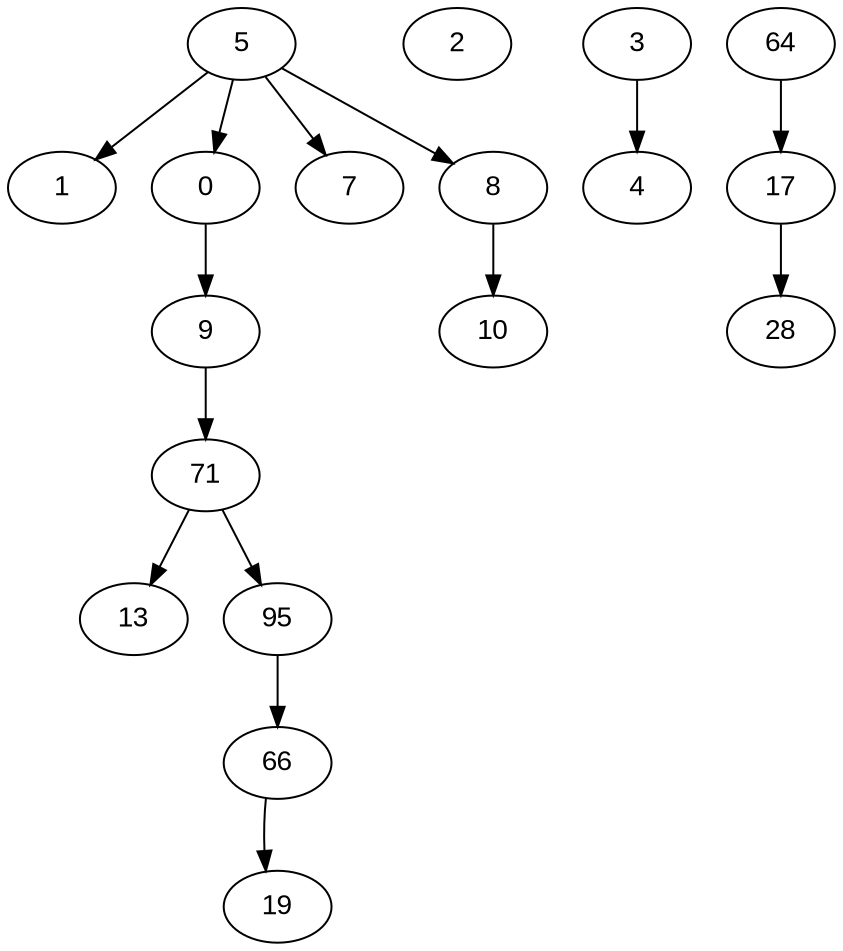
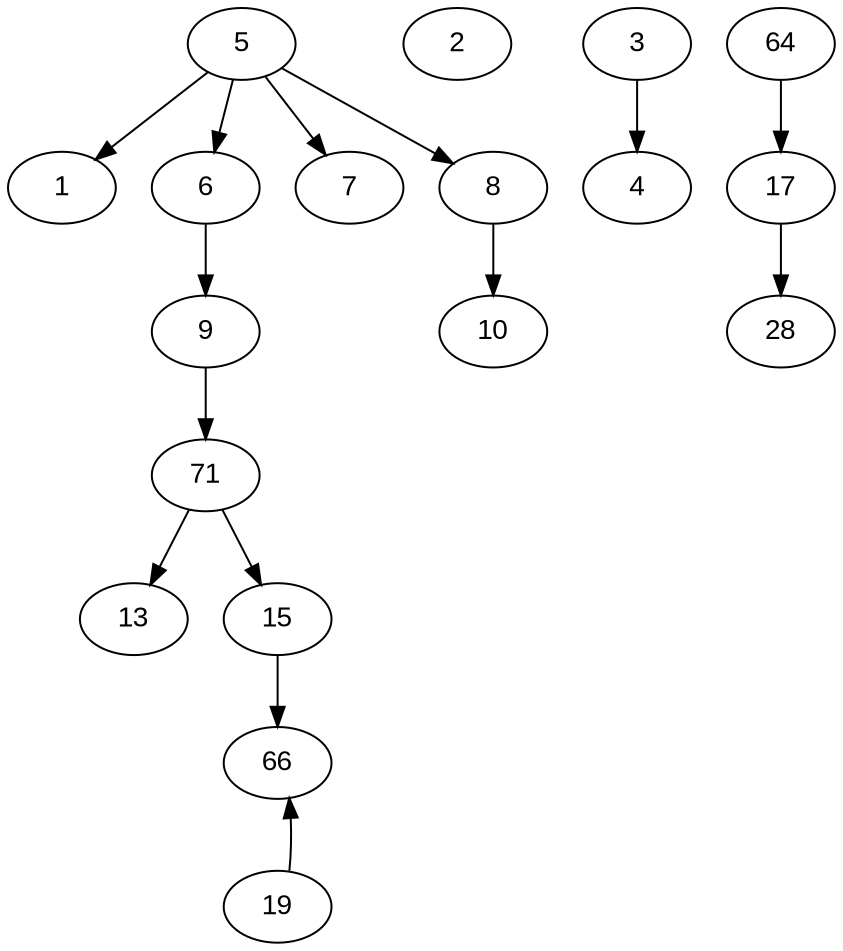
(206, 188) -> (206, 188)
(278, 619) -> (278, 619)
(264, 824) -> (291, 845)
